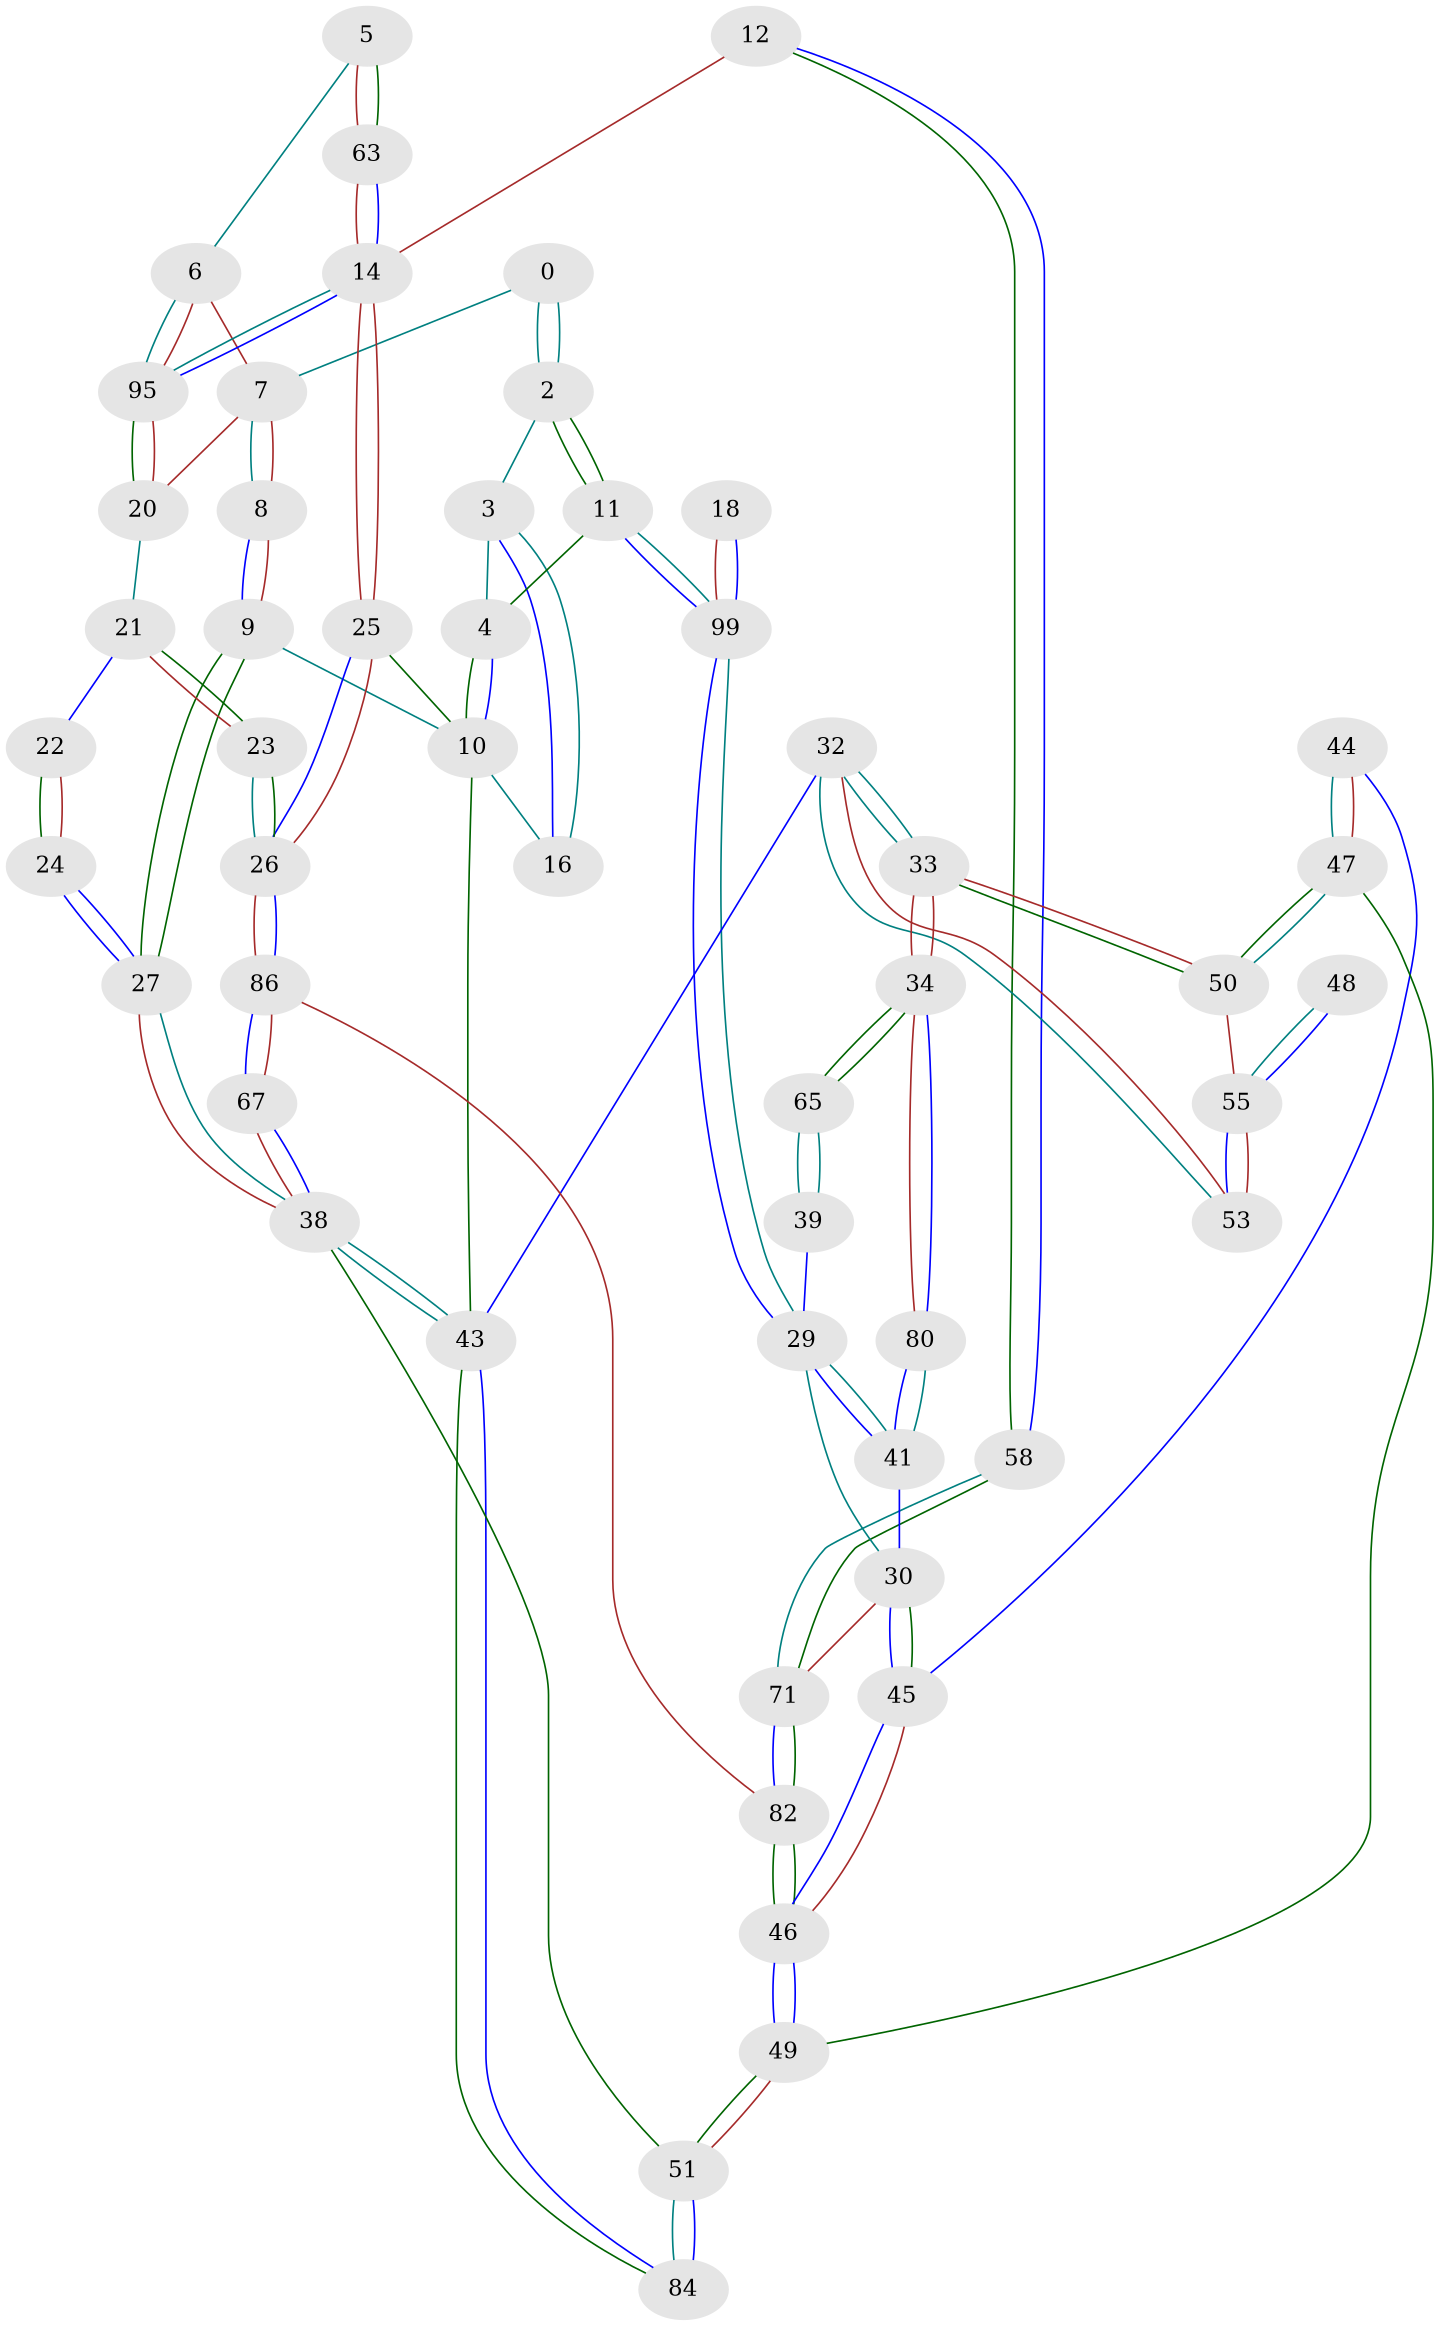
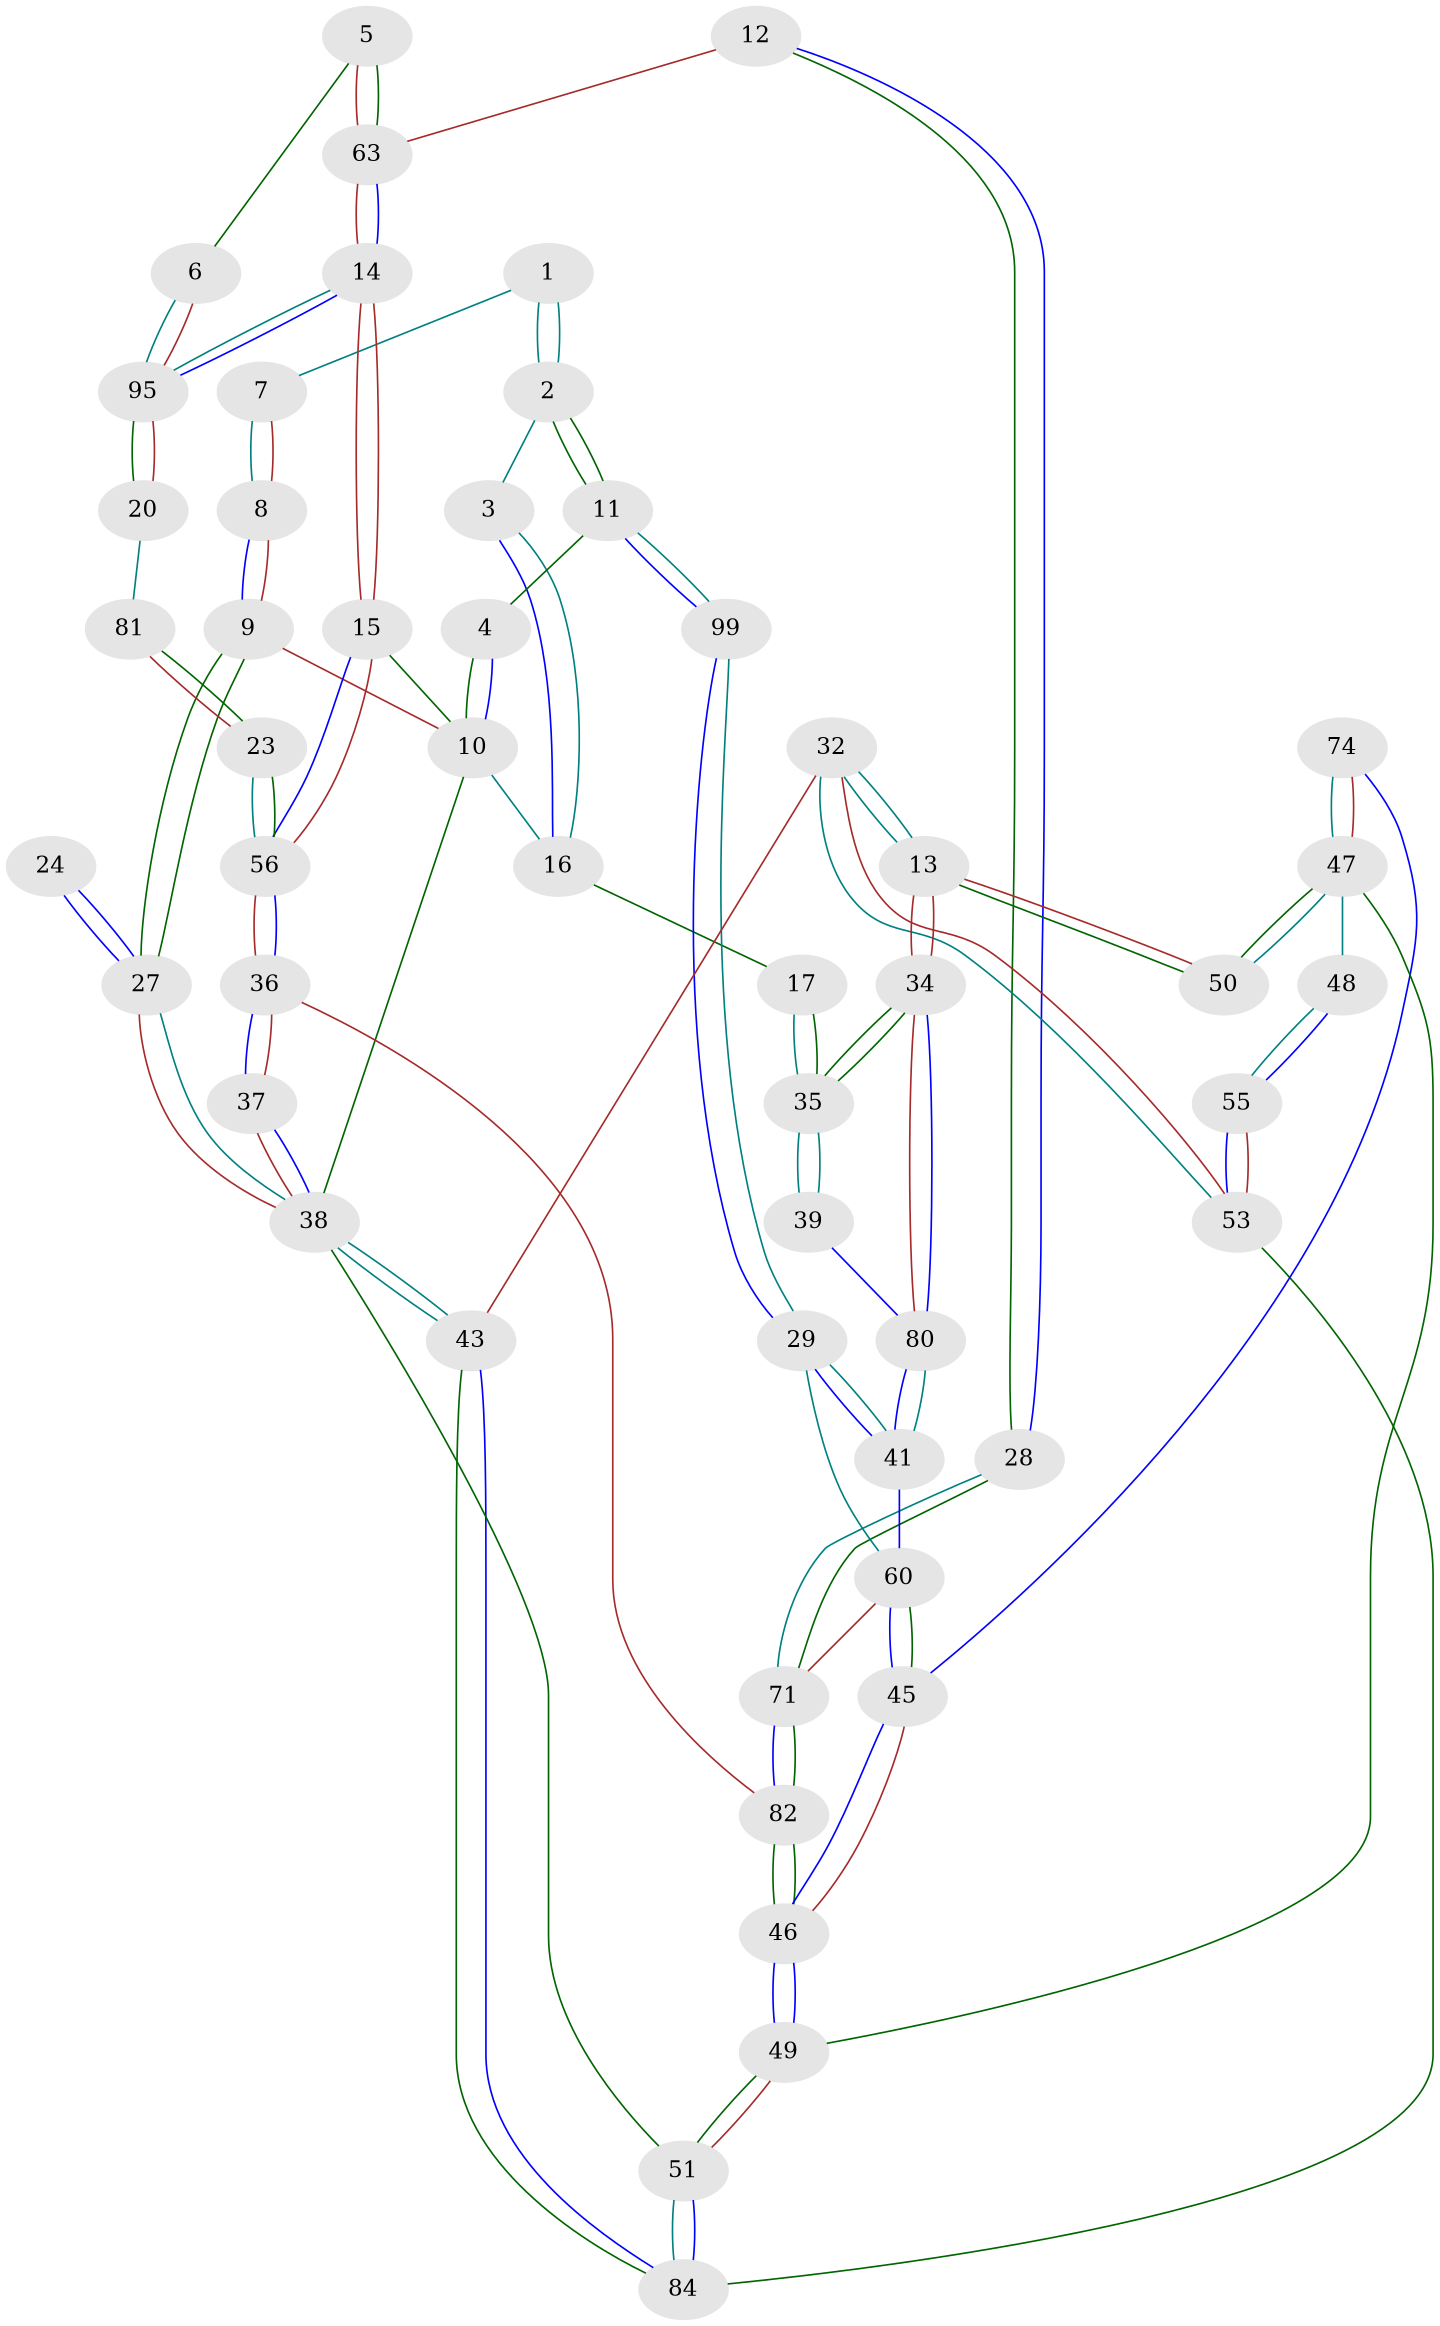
(282, 155) -> (282, 155)
(562, 155) -> (562, 96)
(549, 273) -> (549, 273)
(227, 330) -> none
(203, 451) -> none
(726, 511) -> none
(488, 570) -> none
(130, 629) -> (130, 629)
(367, 629) -> (367, 629)
(357, 686) -> (357, 686)
(51, 748) -> none
(1342, 748) -> (1342, 748)
(265, 866) -> (265, 866)
(924, 866) -> (924, 866)
none -> (1342, 926)
(265, 985) -> (265, 985)
none -> (802, 985)
(468, 1044) -> (394, 985)
(652, 1044) -> (652, 1044)
(1230, 1045) -> none
(252, 1104) -> (252, 1104)
(809, 1104) -> (809, 1104)
(805, 1282) -> (865, 1282)
(1020, 1459) -> (1020, 1459)
(899, 1578) -> (899, 1578)
none -> (1433, 2011)
